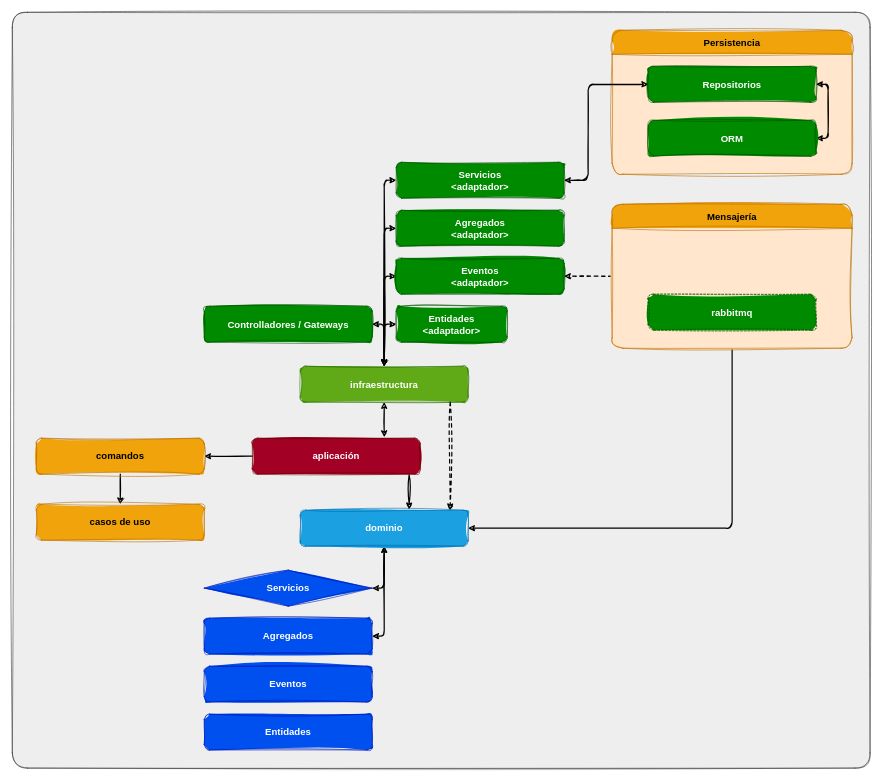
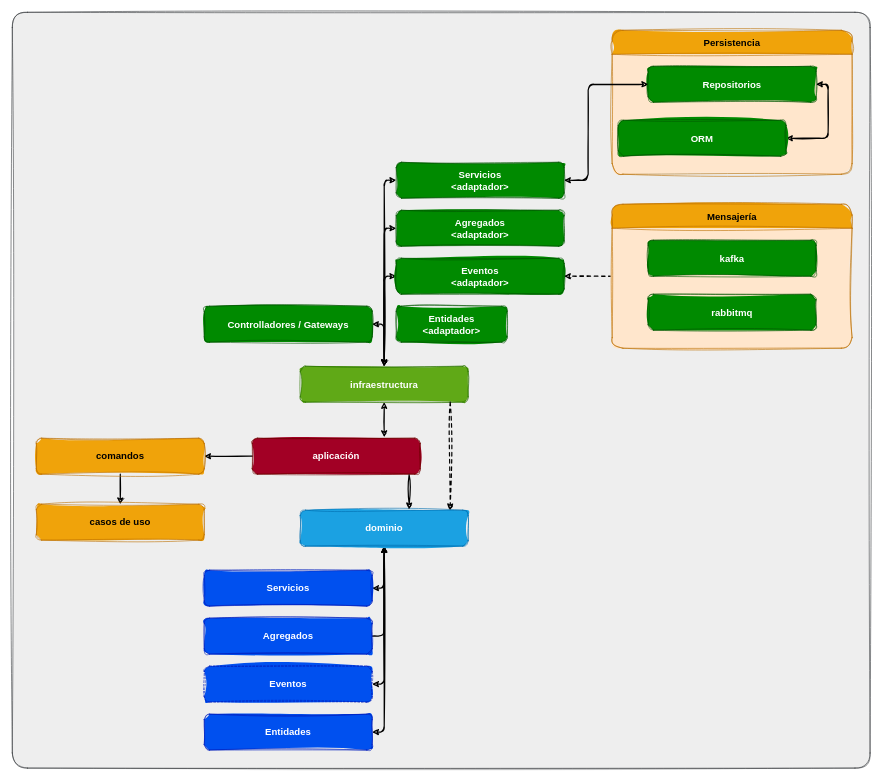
(732, 138) -> (702, 138)
none -> (732, 258)
(732, 312) -> (732, 312)
(387, 324) -> none
(691, 528) -> (384, 711)
(288, 588) -> (288, 588)
(381, 636) -> (378, 636)
(288, 684) -> (288, 684)
none -> (381, 684)
